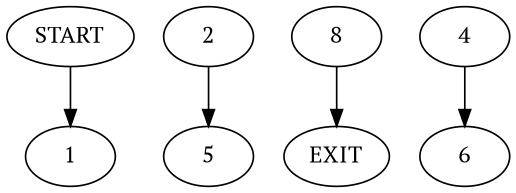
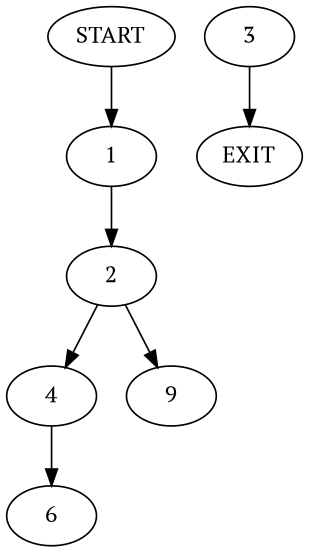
(337, 37) -> (250, 37)
(209, 156) -> (171, 396)
none -> (111, 208)
none -> (85, 329)
